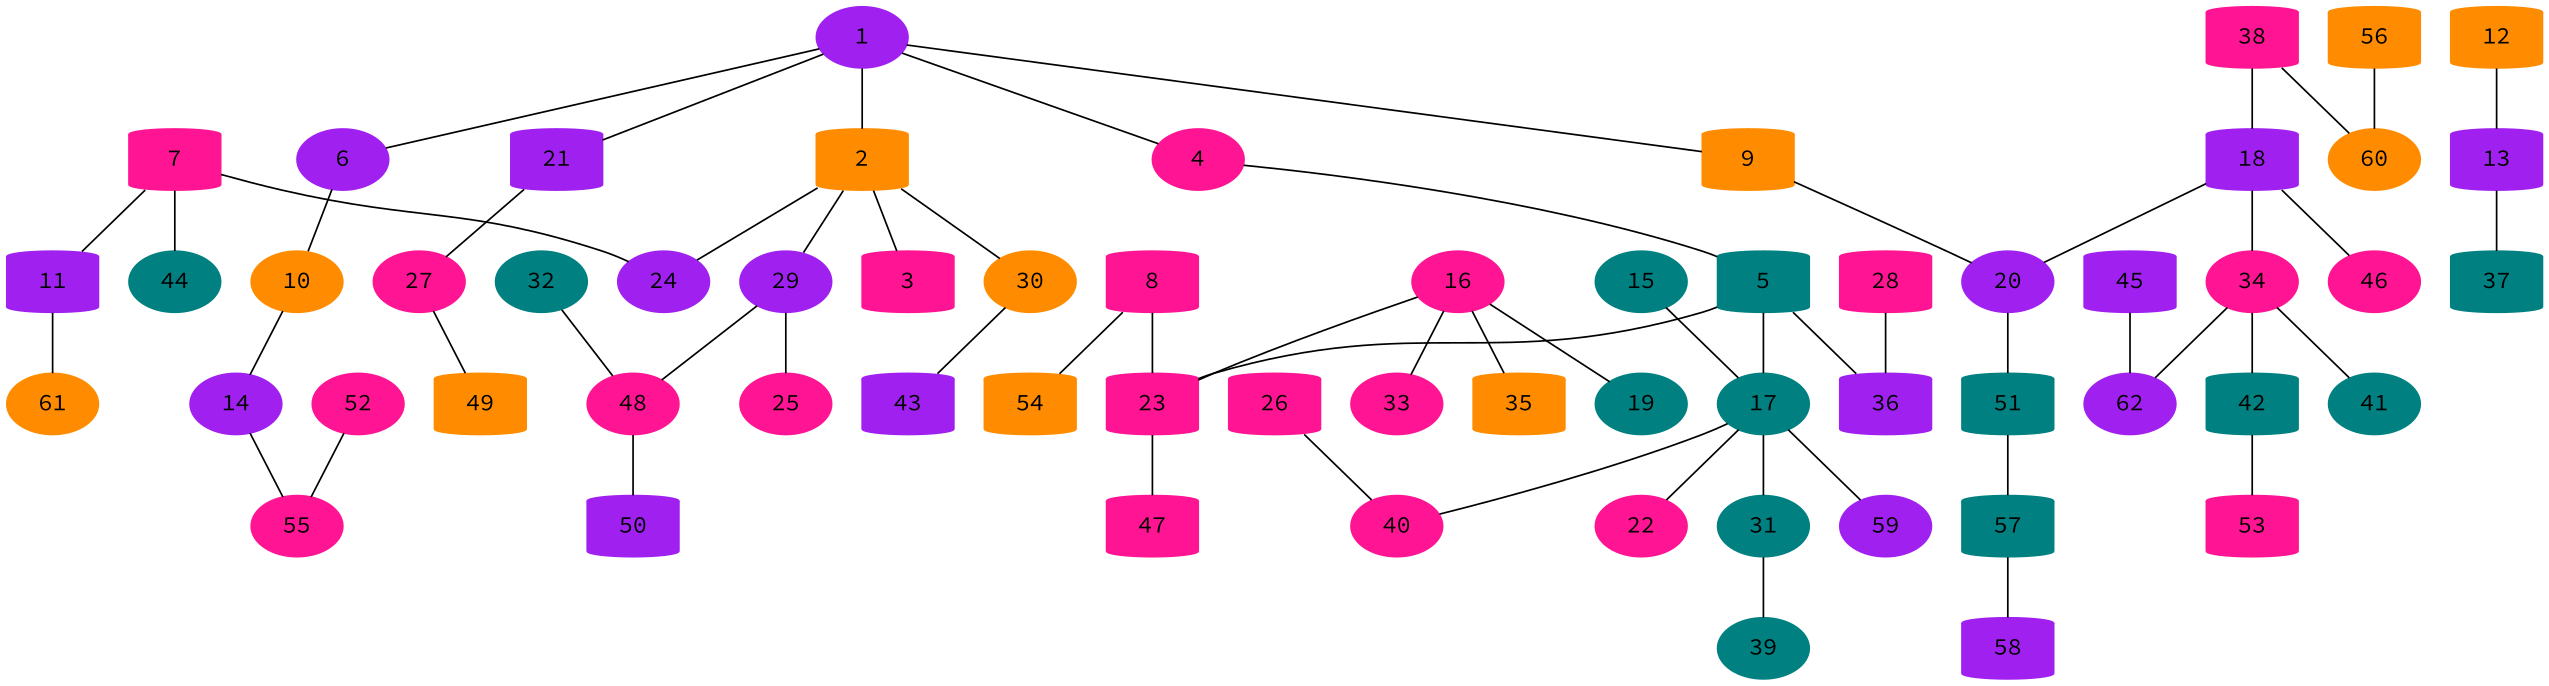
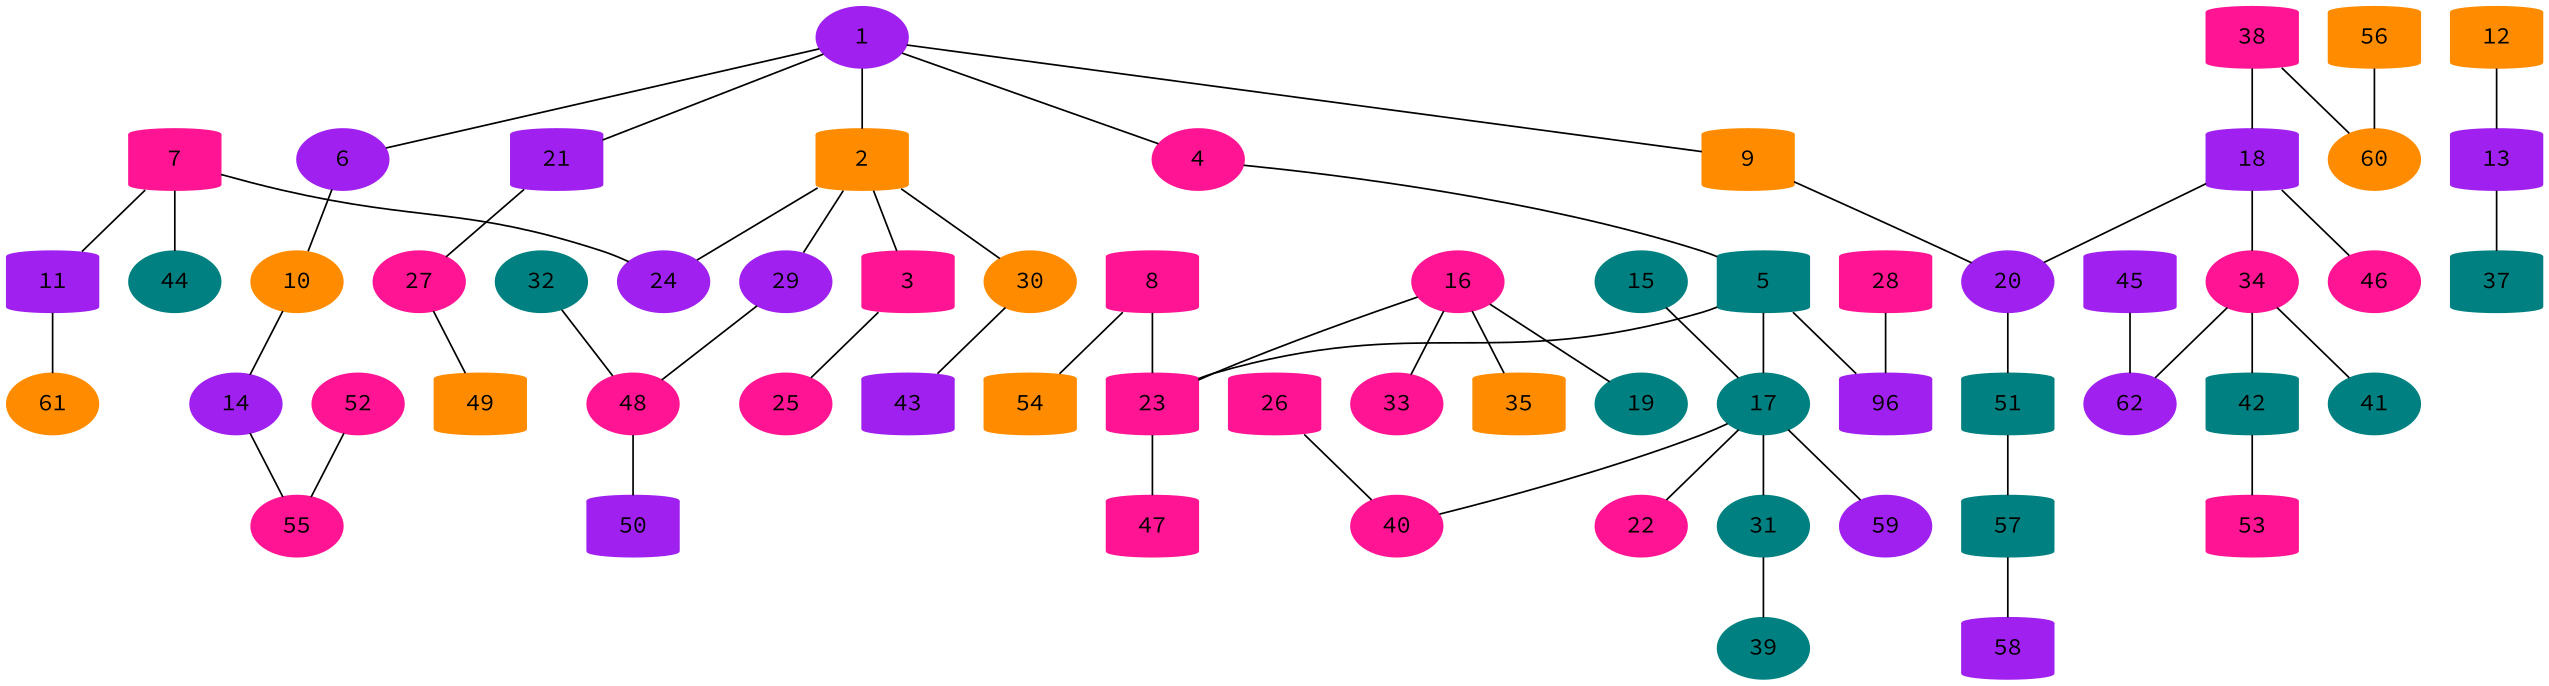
(786, 343) -> (845, 345)
(1886, 404) -> (1886, 404)
